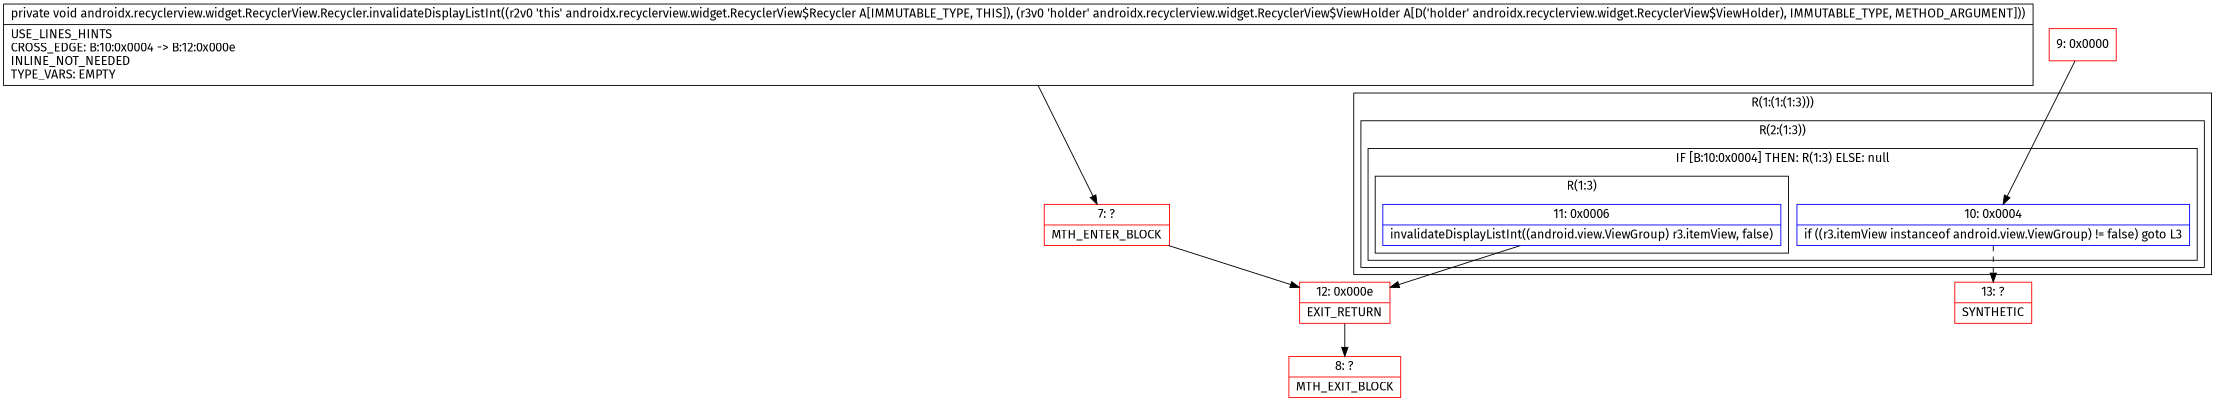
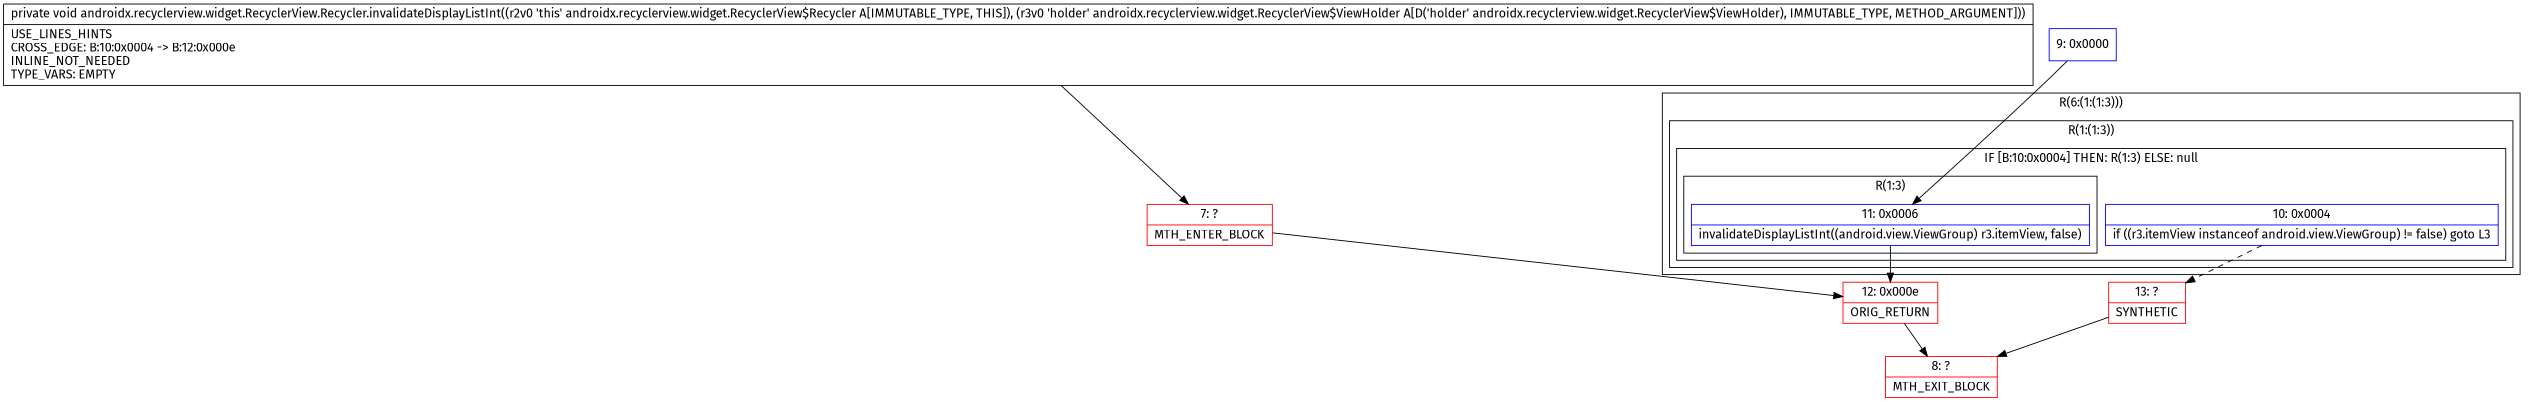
(2083, 45) -> (2083, 45)
(1783, 103) -> (2091, 103)
(2041, 129) -> (1994, 130)
(1783, 131) -> (2091, 131)
(1345, 313) -> (1890, 313)
none -> (2057, 335)
